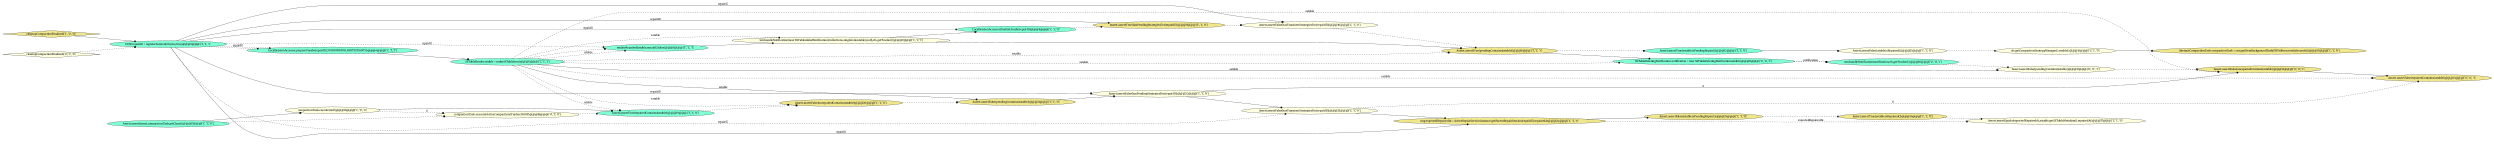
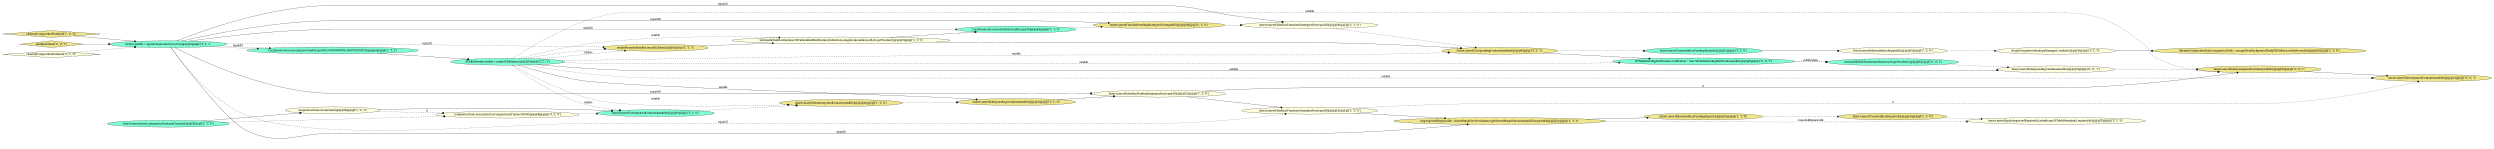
none -> (51, 44)
(656, 48) -> (656, 48)
